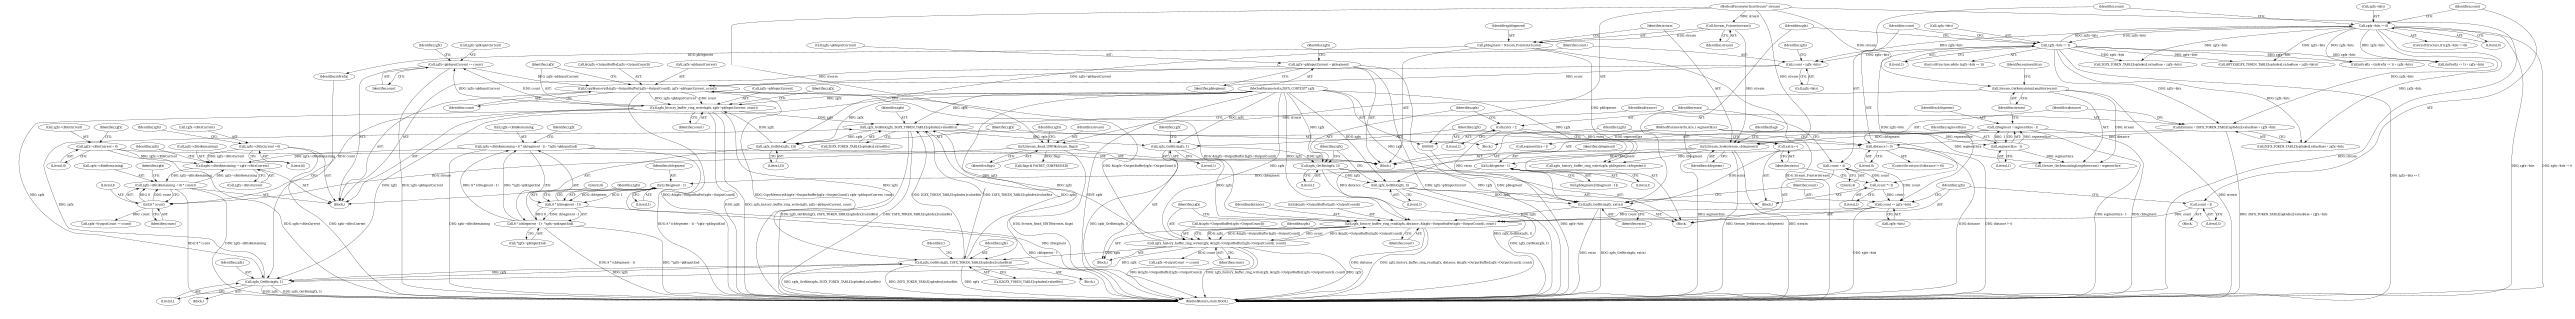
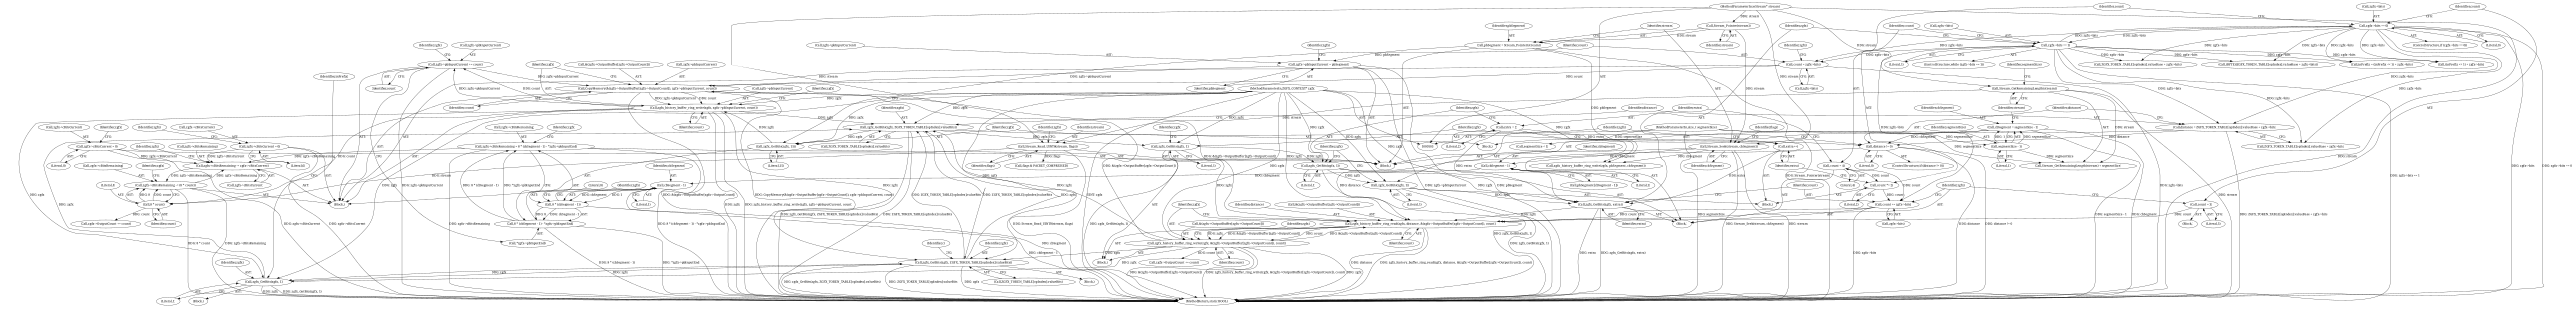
(907, 52) -> (1401, 51)
(1874, 135) -> (1939, 132)
(528, 232) -> (377, 161)
(1569, 286) -> (2120, 290)
